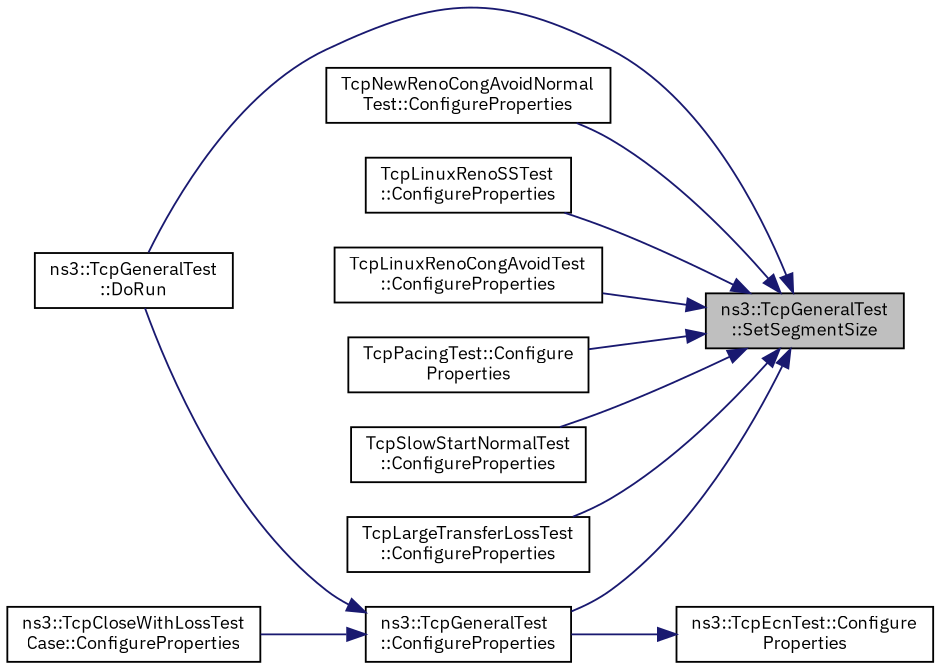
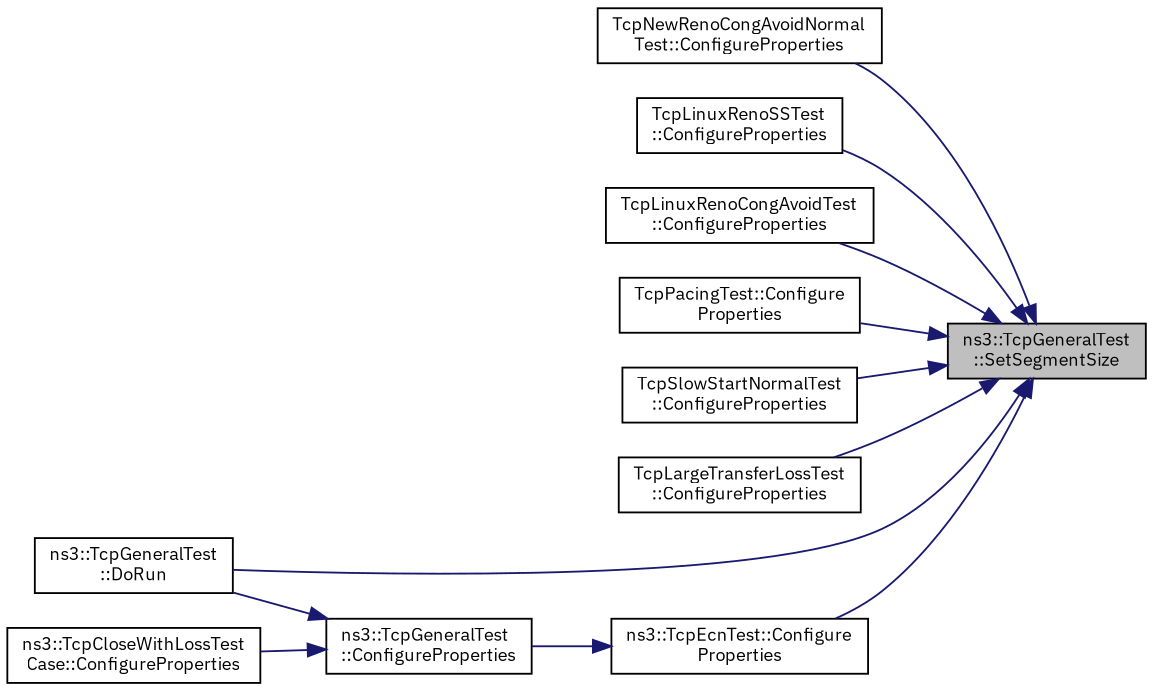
(695, 506) -> (948, 523)
